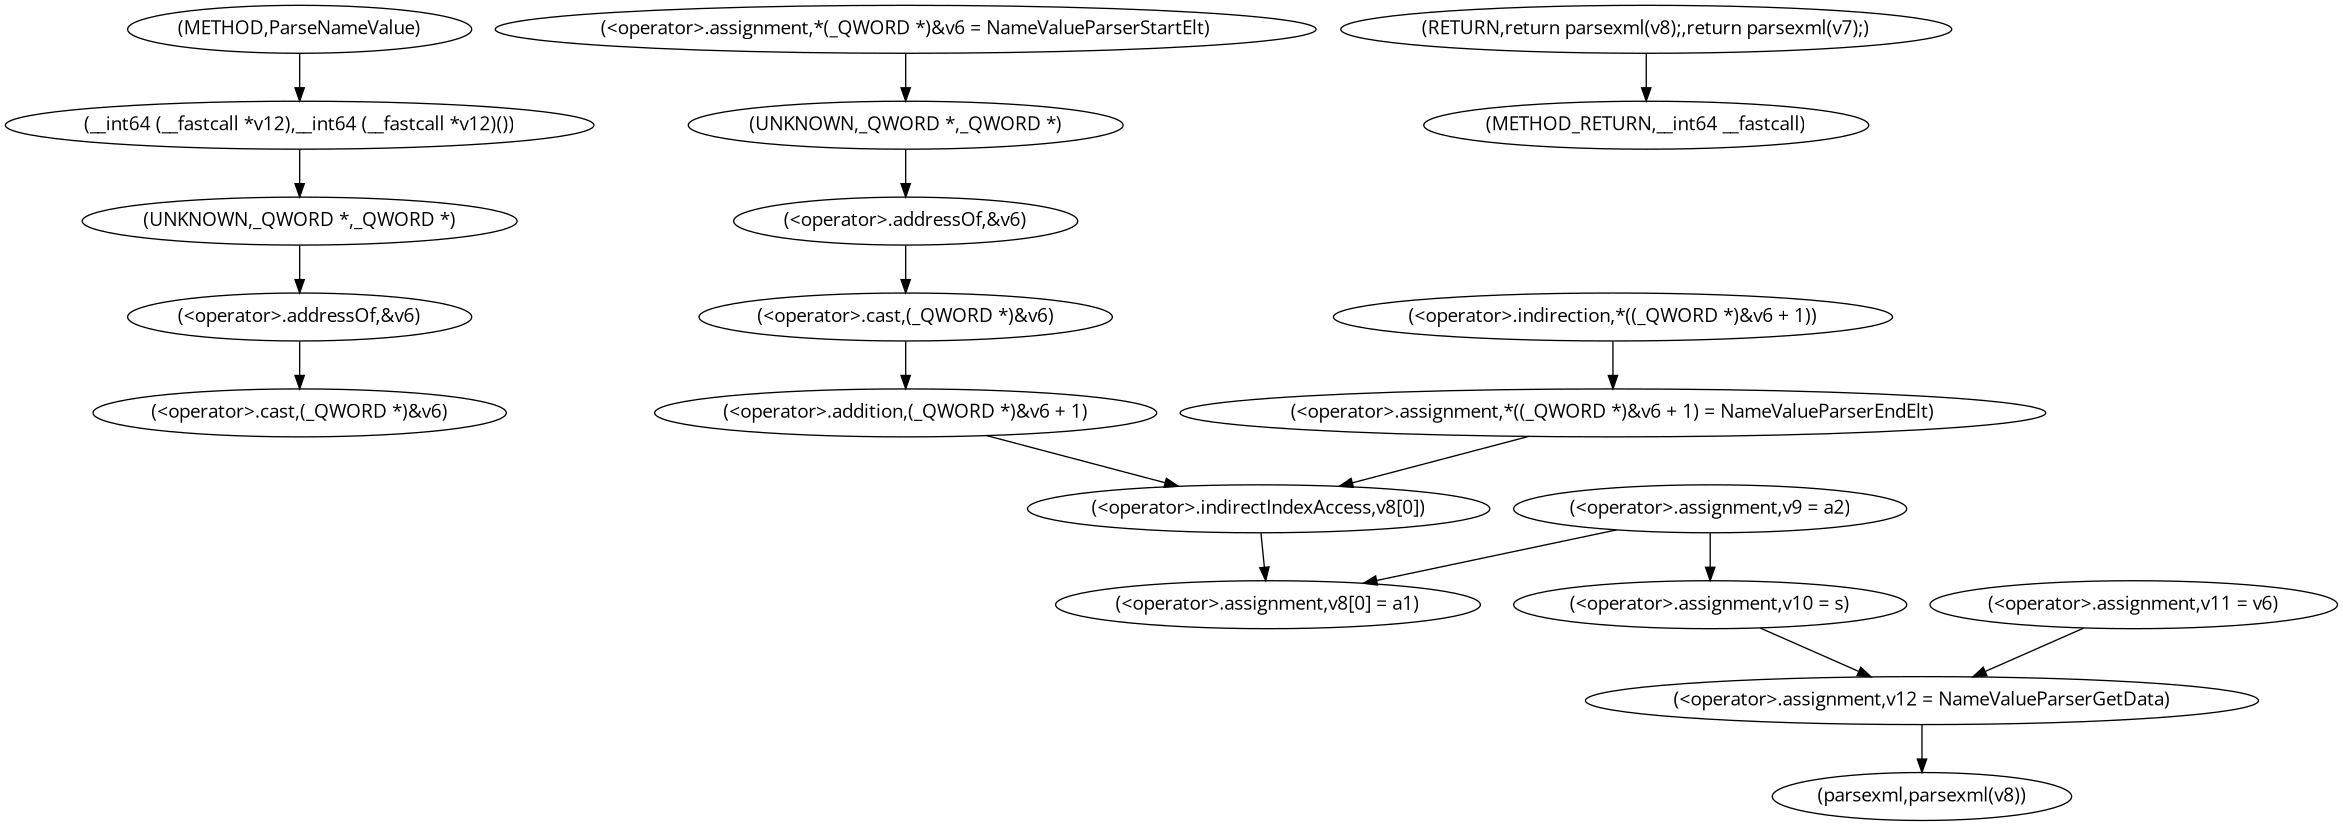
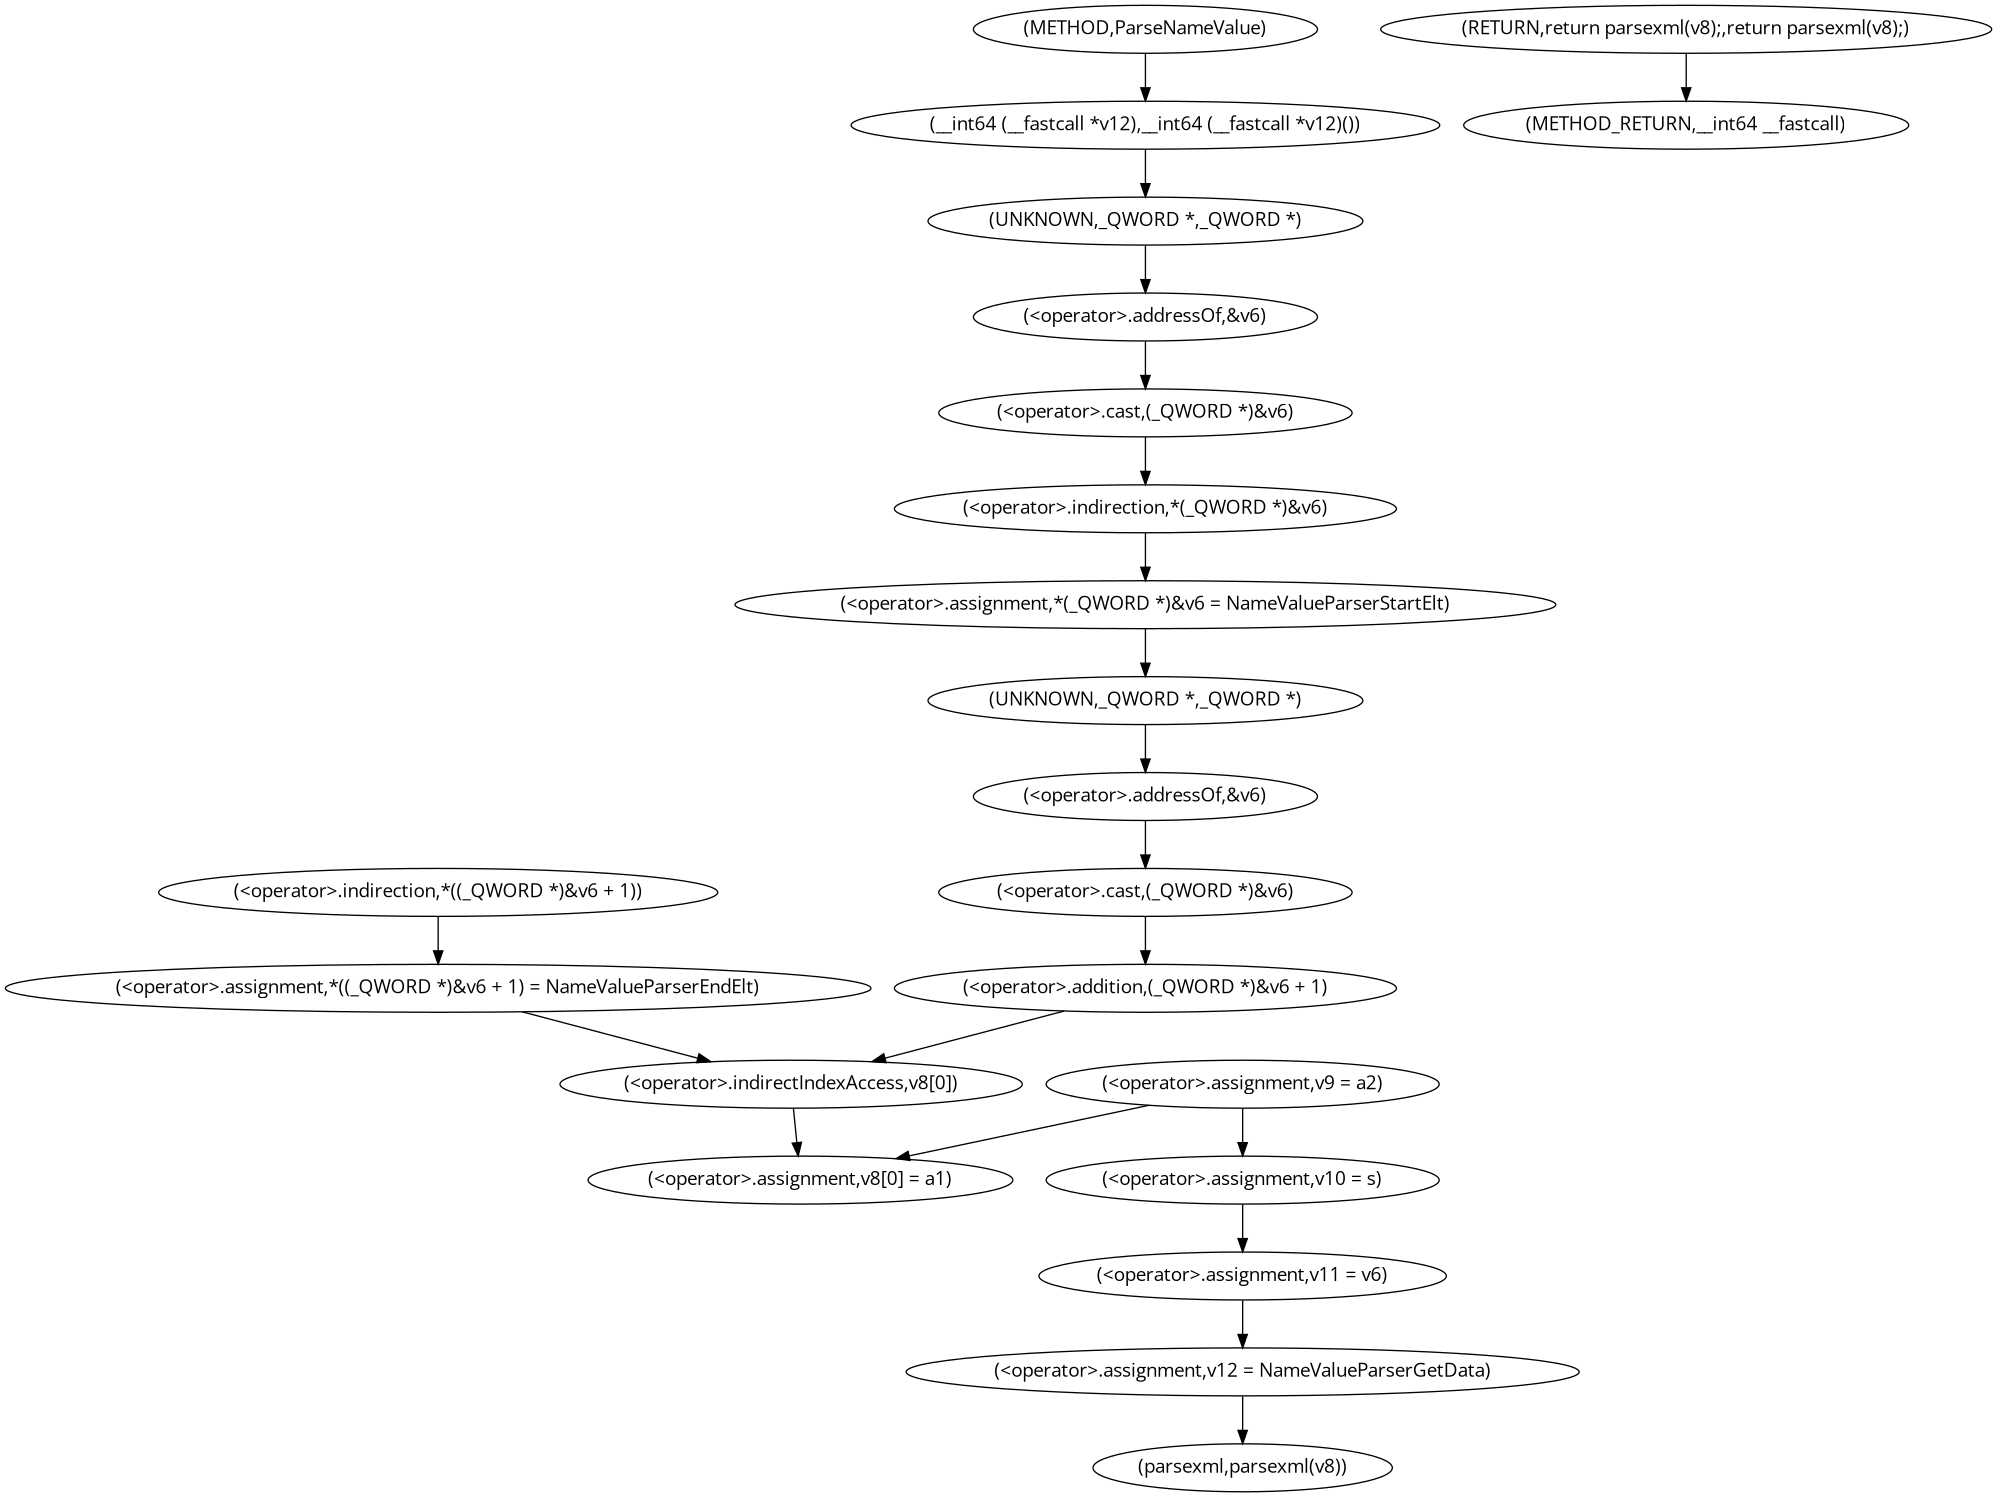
(1646, 29) -> (1686, 29)
none -> (1145, 509)
(1809, 650) -> (1243, 1222)
